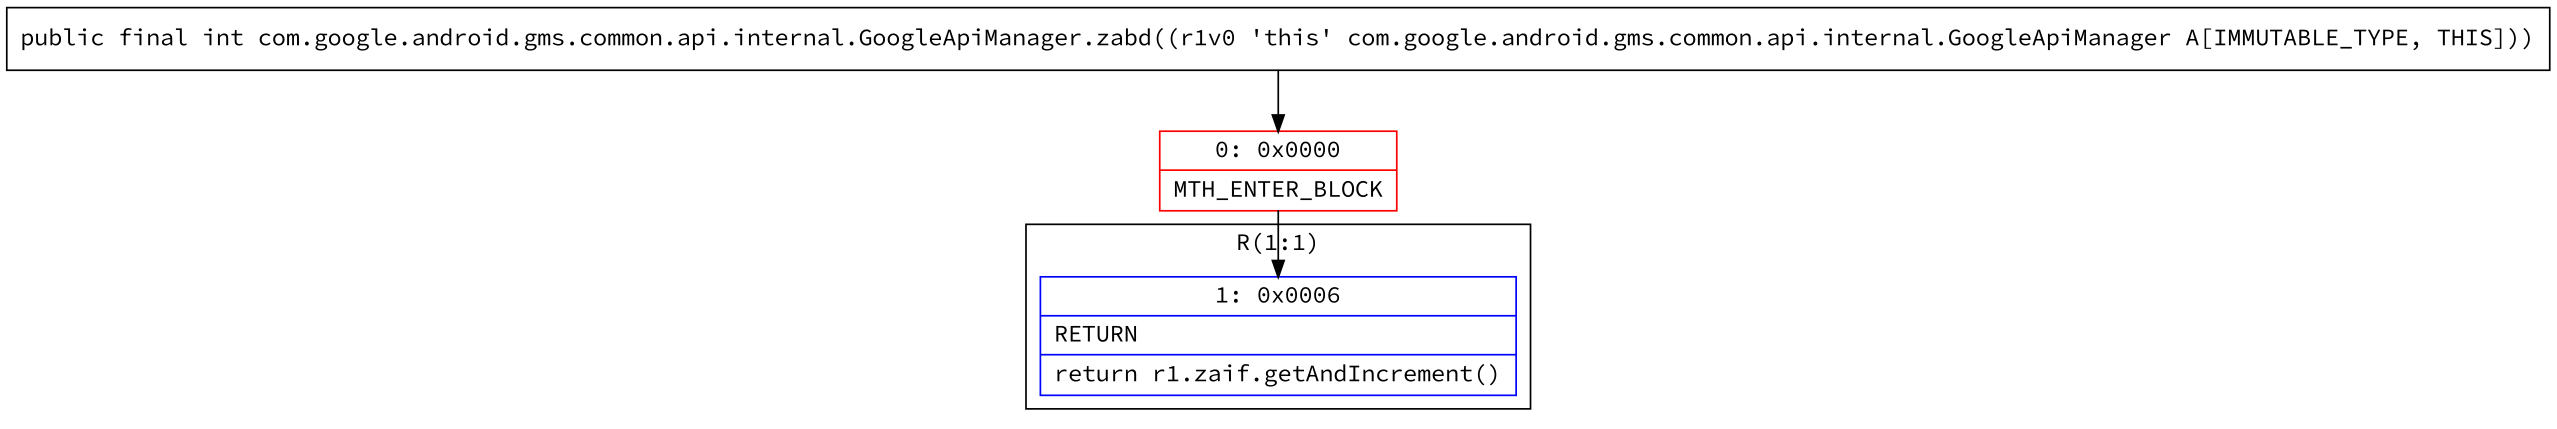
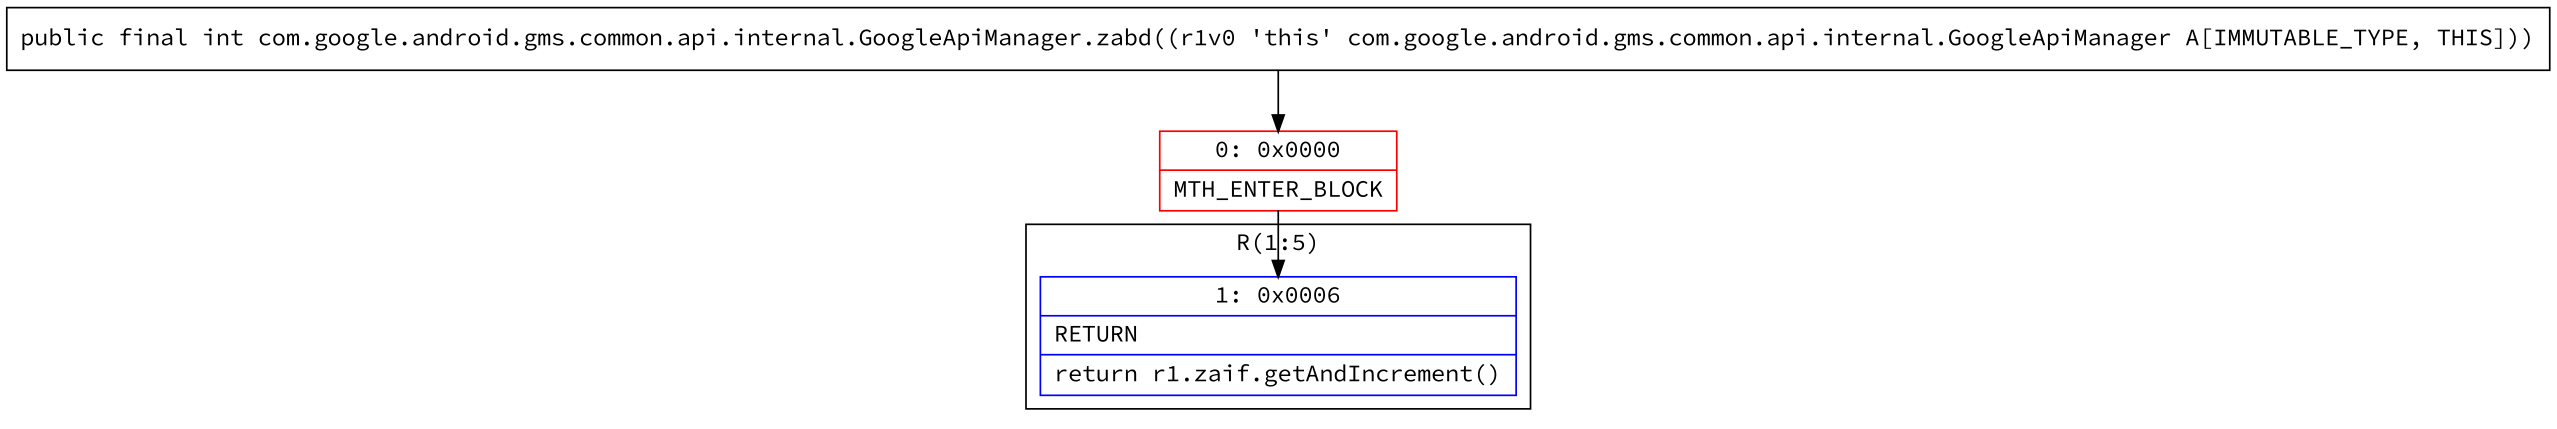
(1278, 244) -> (1278, 244)
